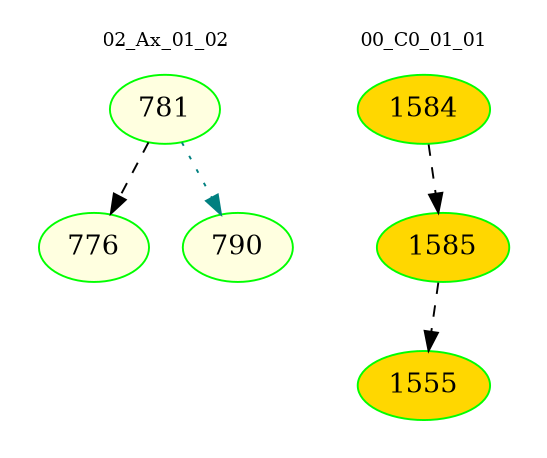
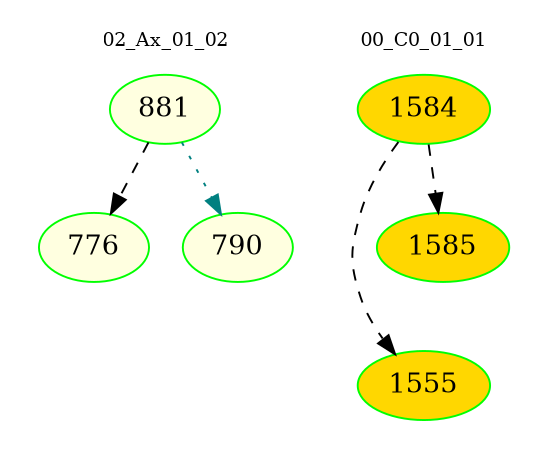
(165, 109) -> (165, 109)
(435, 307) -> (354, 238)
